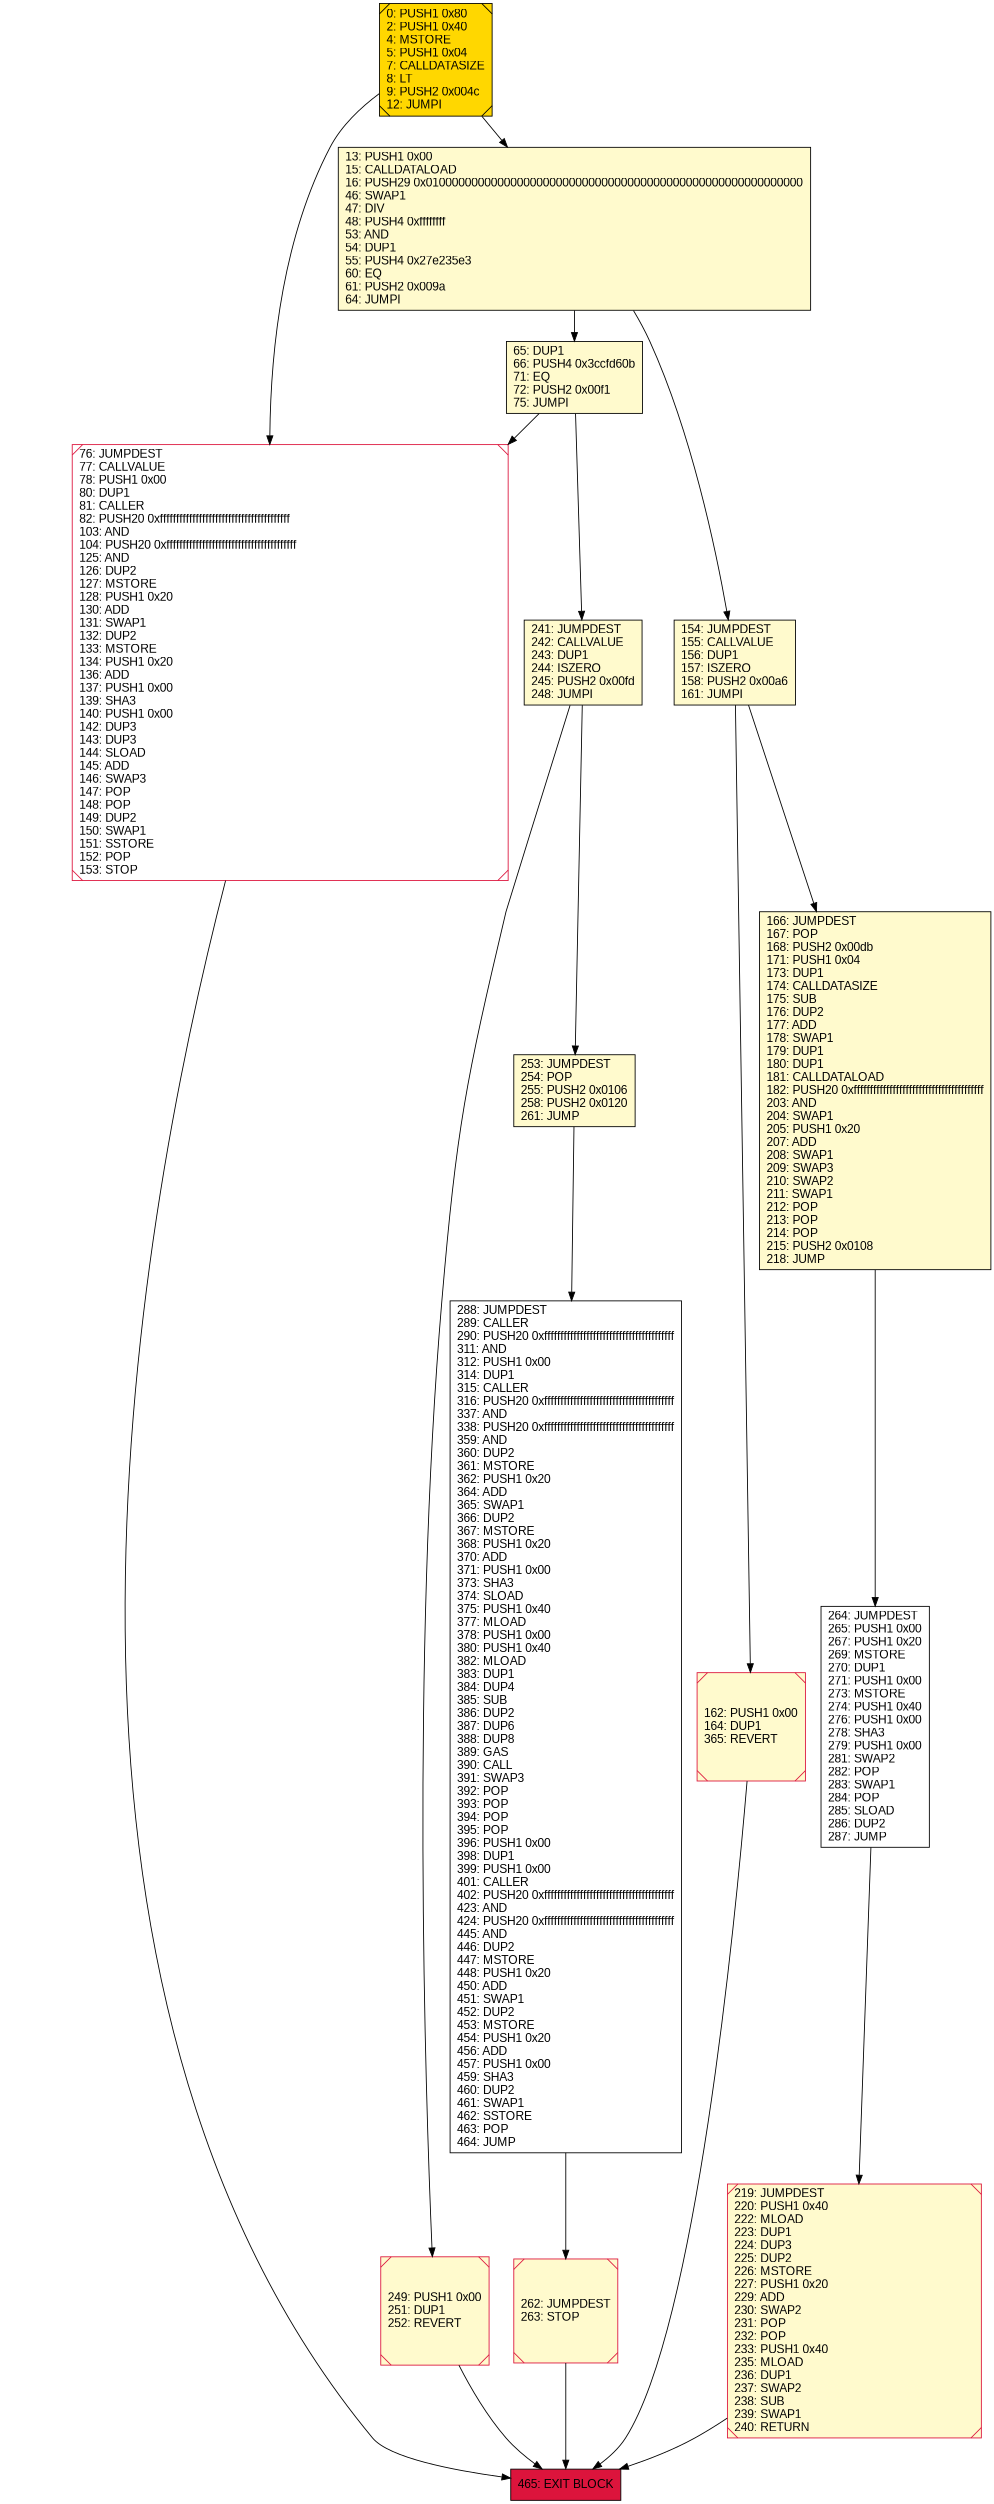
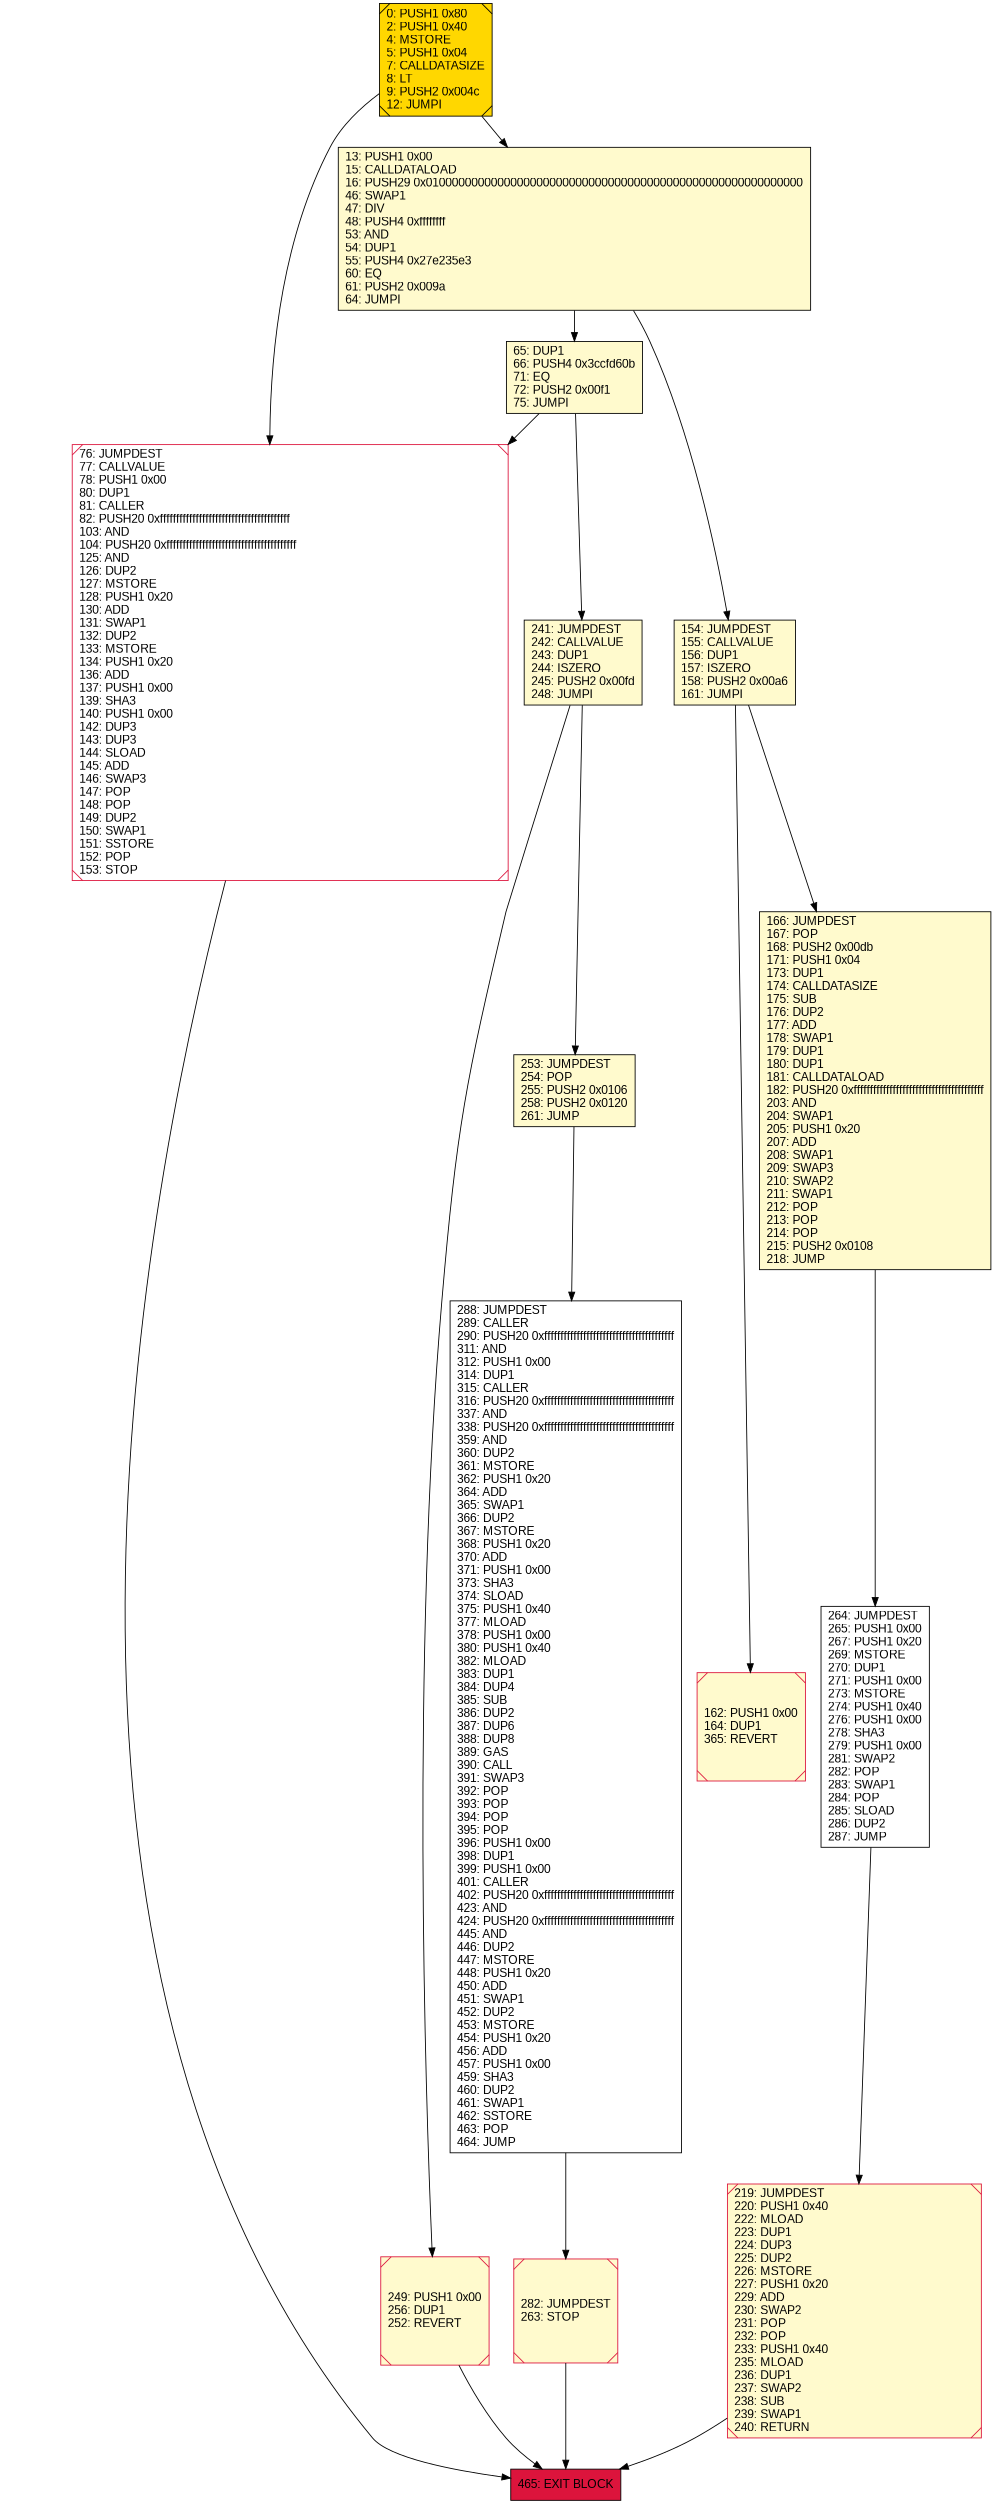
(706, 2133) -> none
(435, 2311) -> (435, 2311)
(566, 2311) -> (566, 2311)
